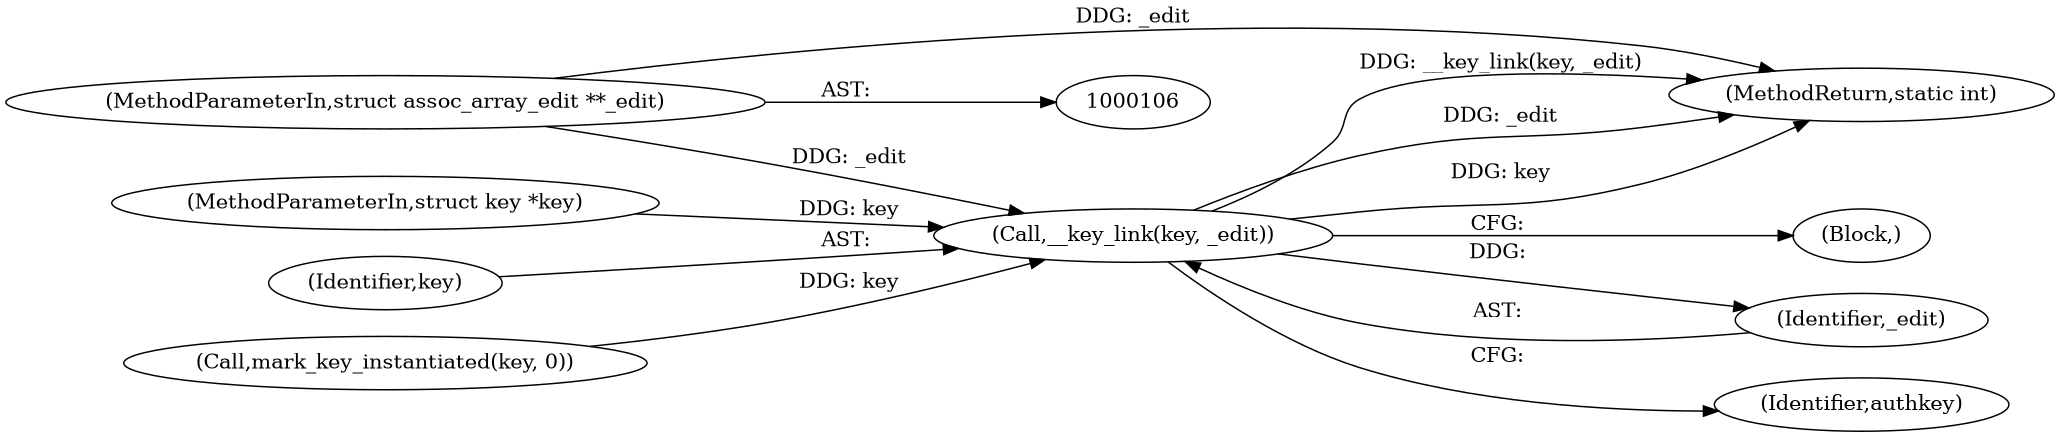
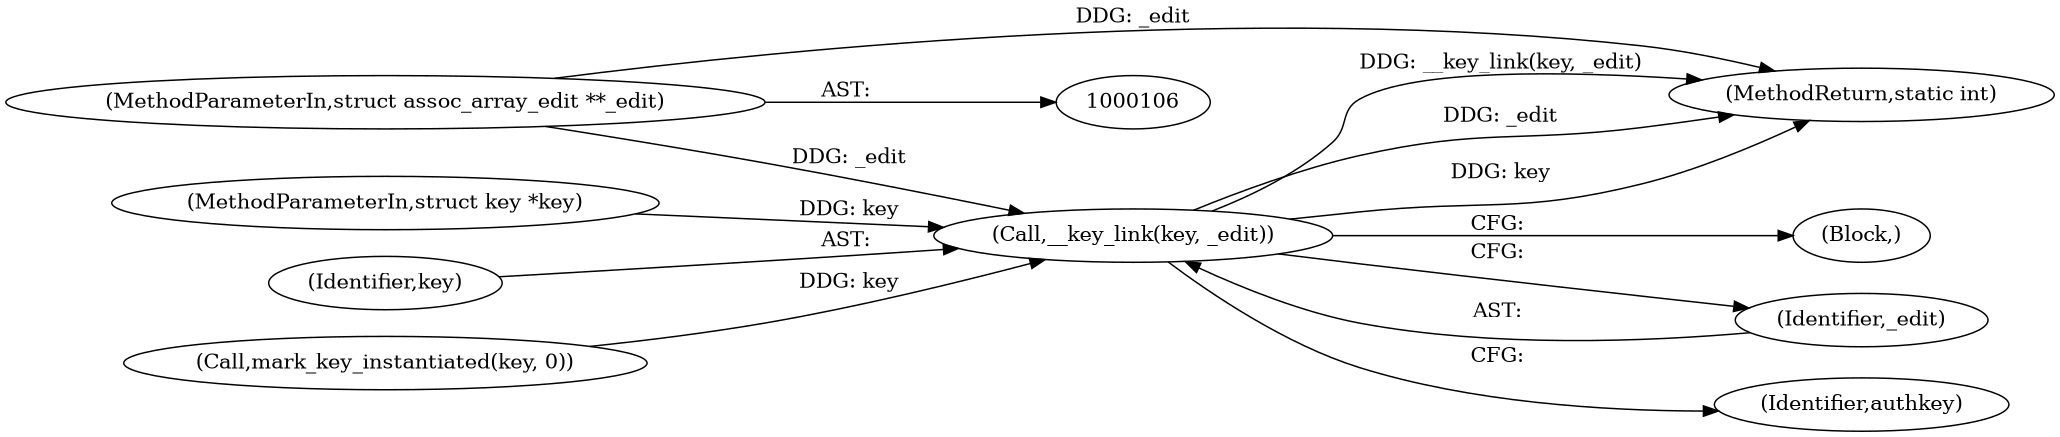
(1501, 253) -> (1501, 253)
